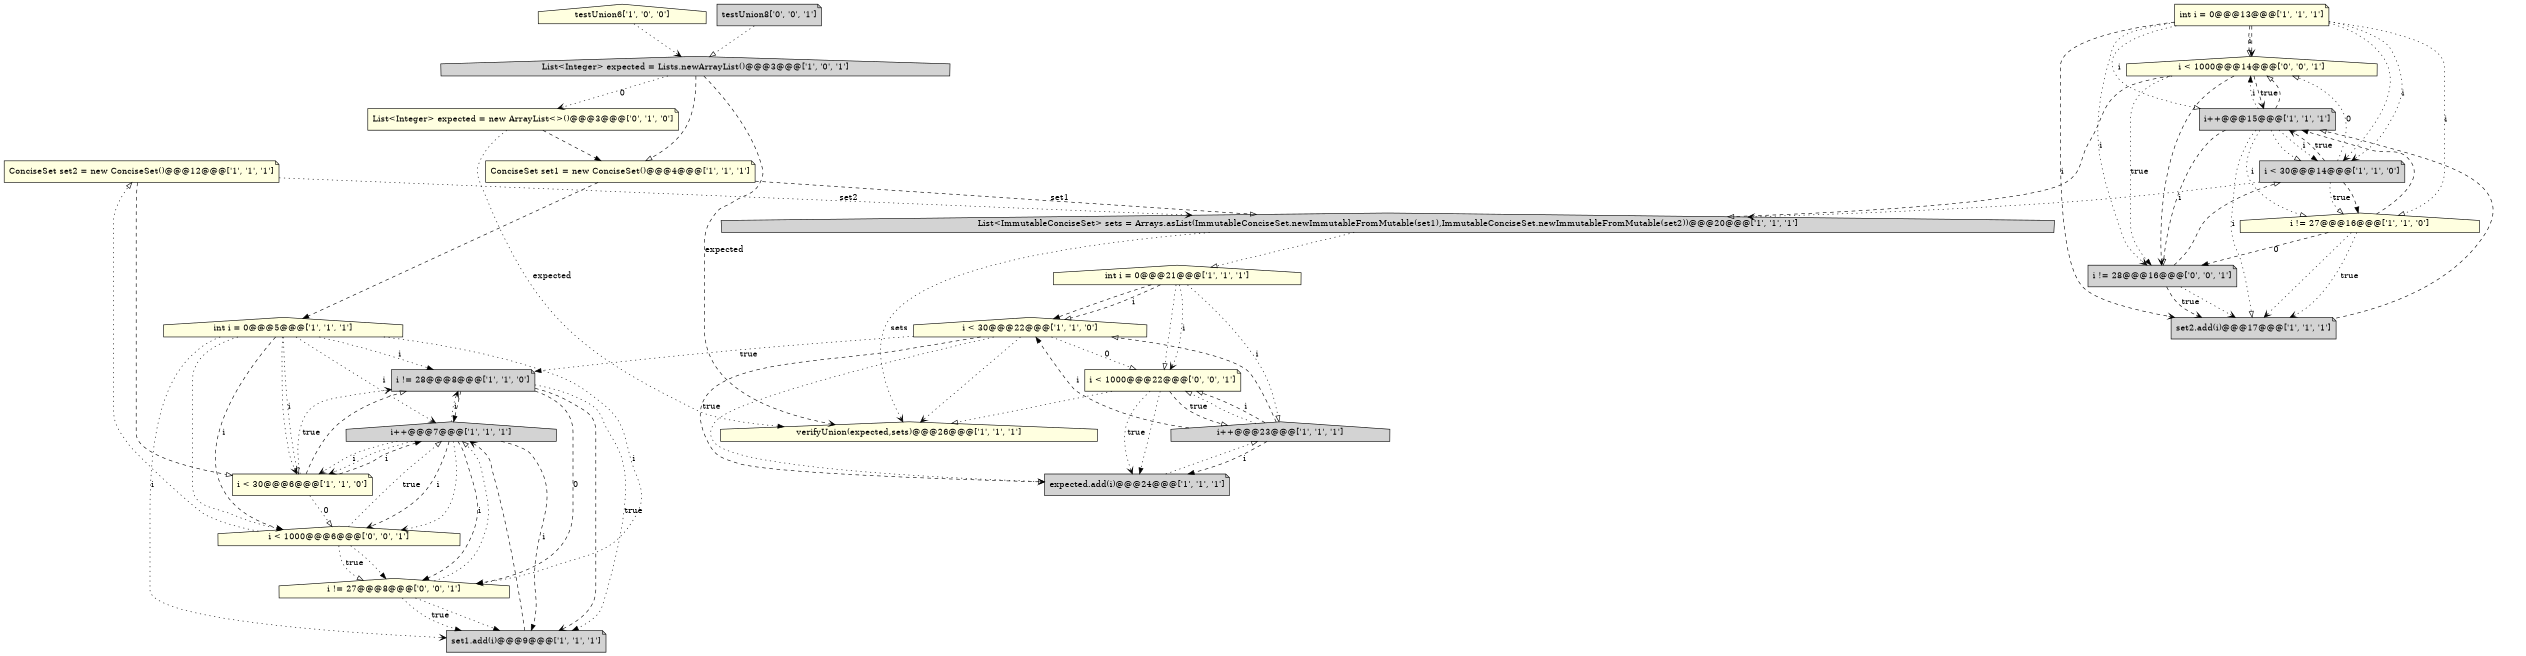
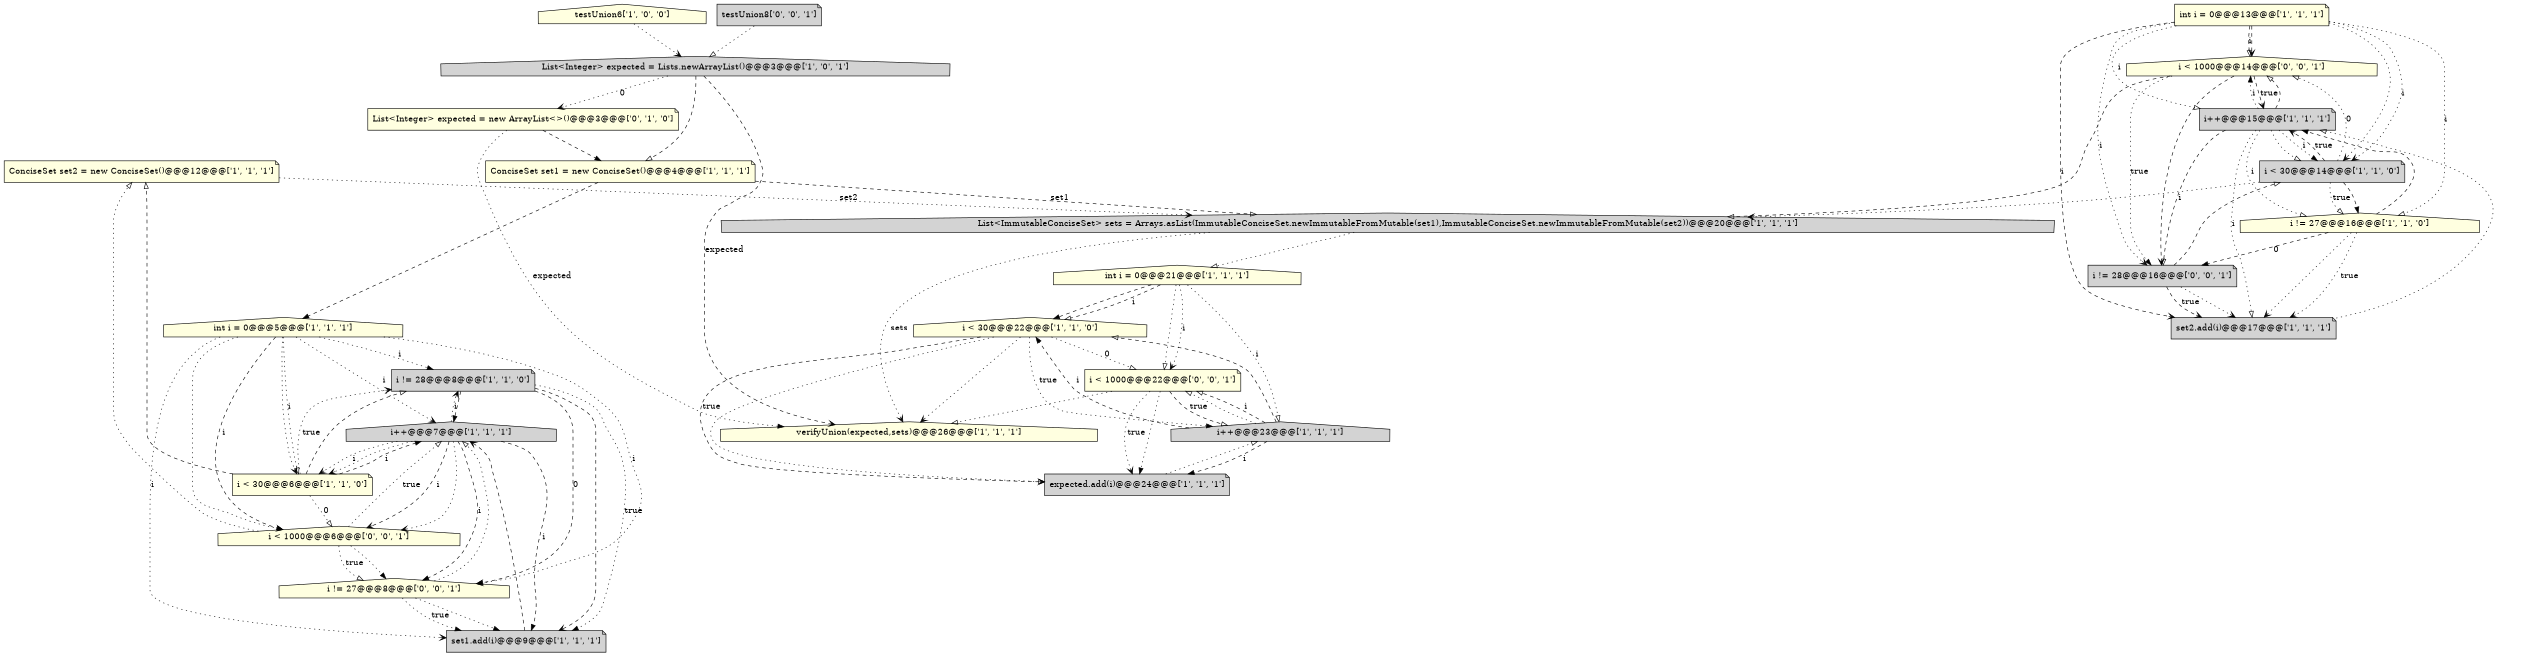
(2493, 214) -> (2493, 214)
(727, 351) -> (1091, 415)
(136, 360) -> (147, 361)
